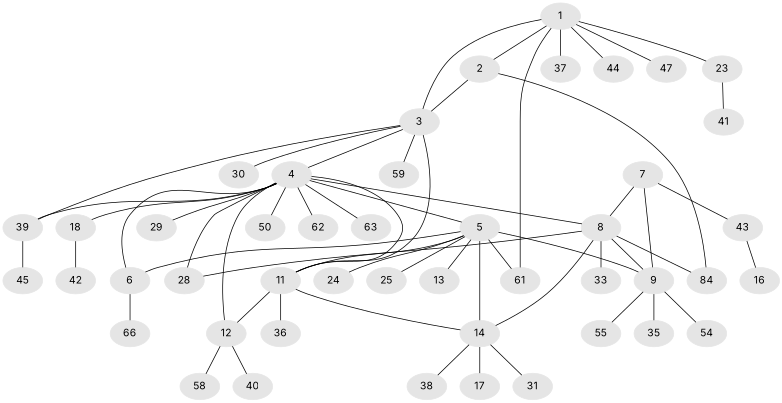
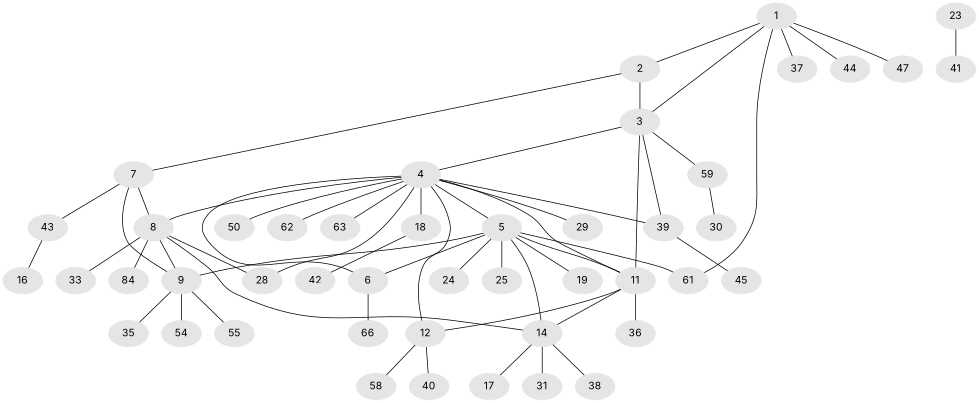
(643, 40) -> none
(639, 134) -> (387, 122)
(327, 143) -> (712, 201)
(439, 281) -> (583, 281)
